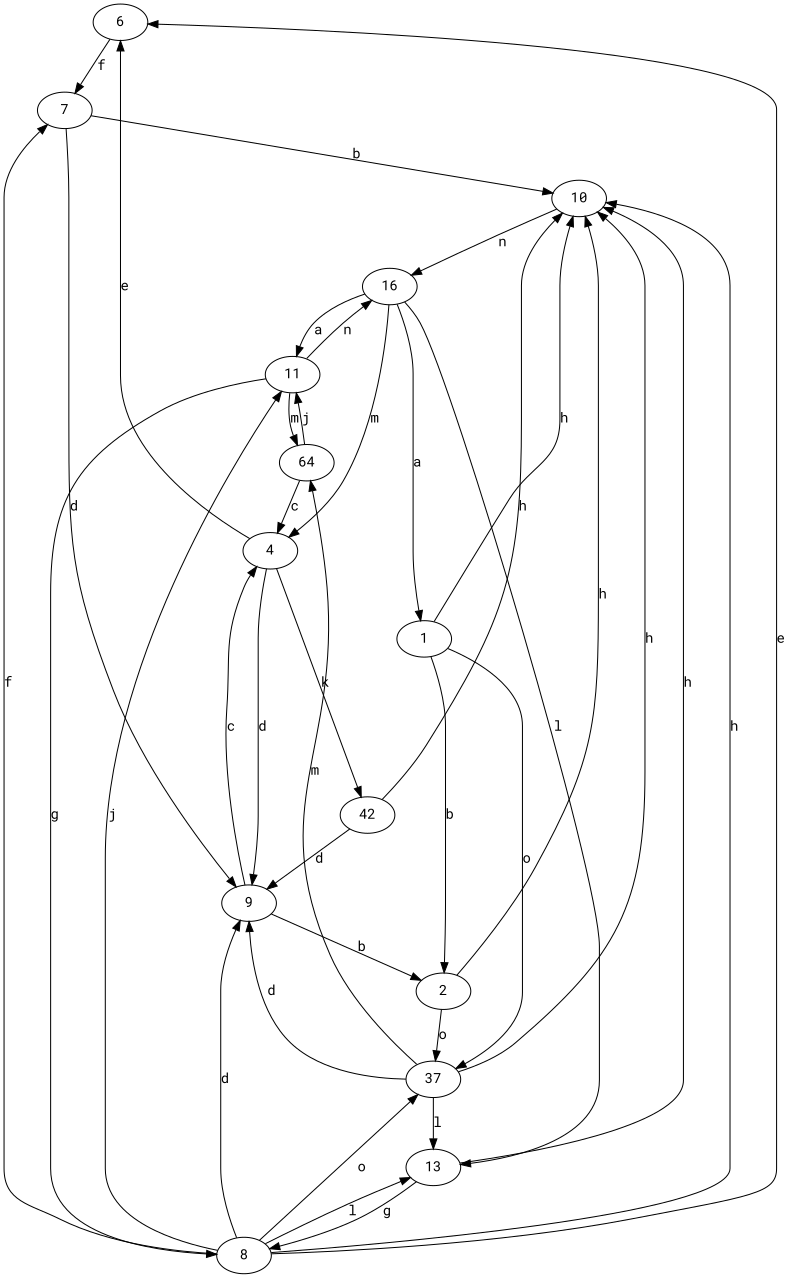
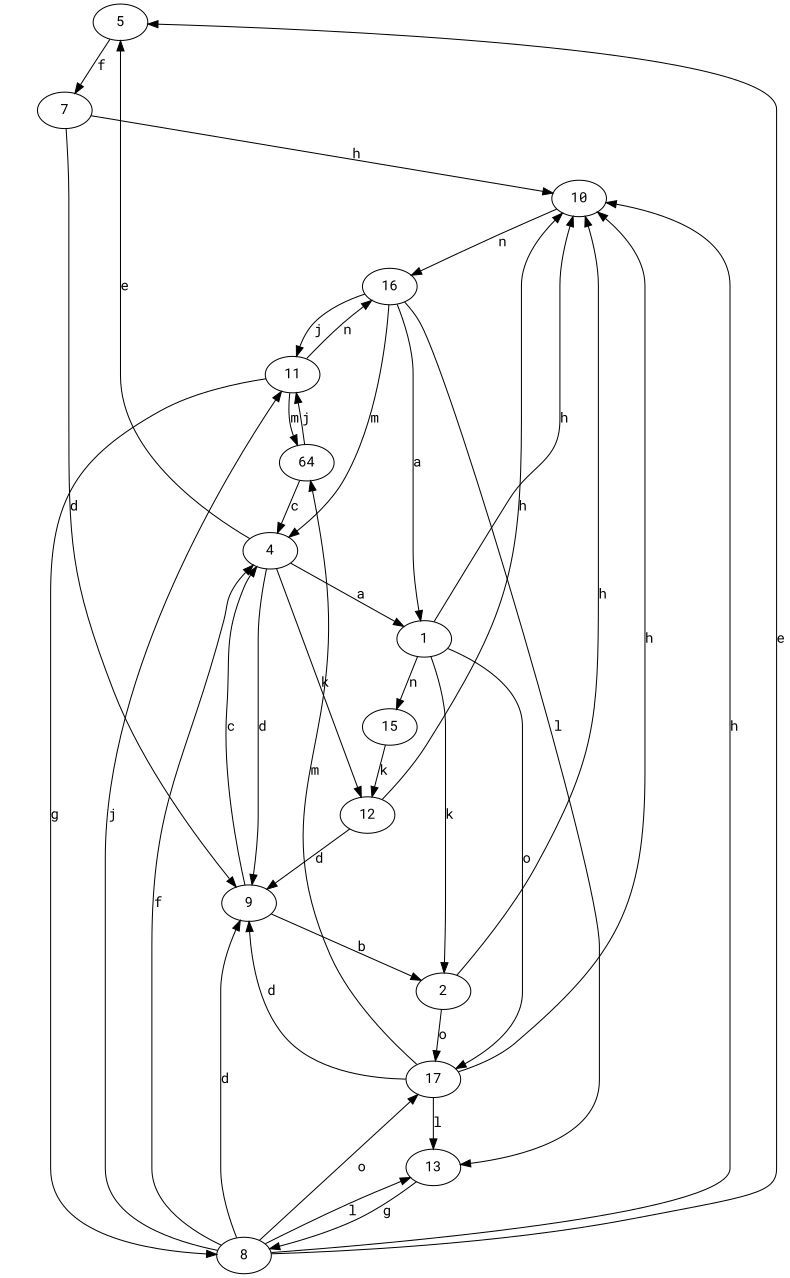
(120, 22) -> (120, 22)
(357, 154) -> (357, 154)
(318, 331) -> (318, 331)
none -> (343, 592)
none -> (390, 727)
(683, 752) -> none
(4, 766) -> (153, 917)
(368, 815) -> (368, 815)
(450, 815) -> (450, 815)
(433, 1079) -> (433, 1079)
